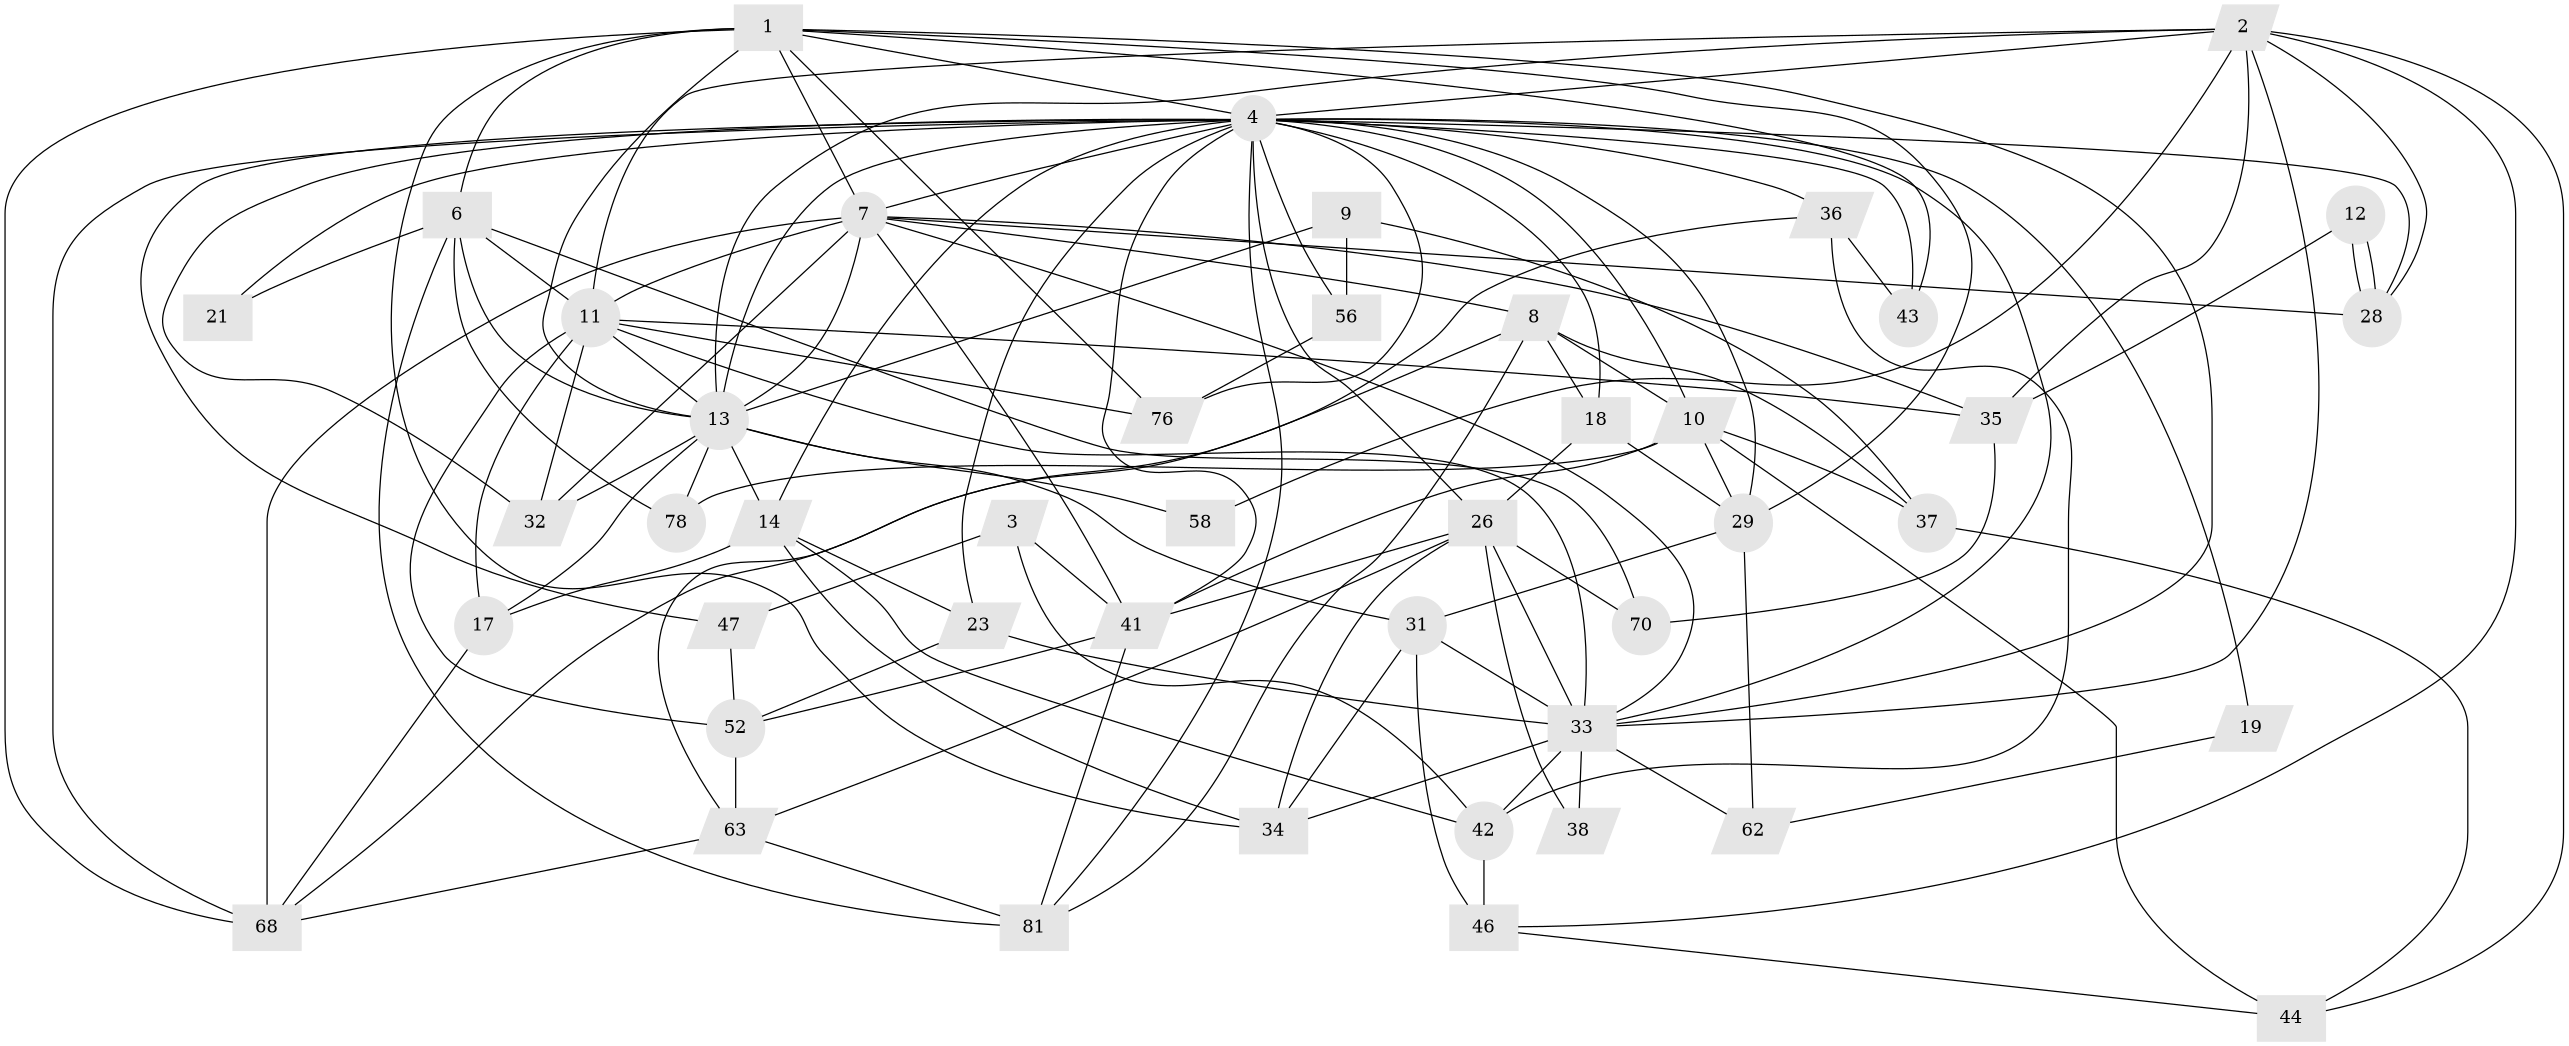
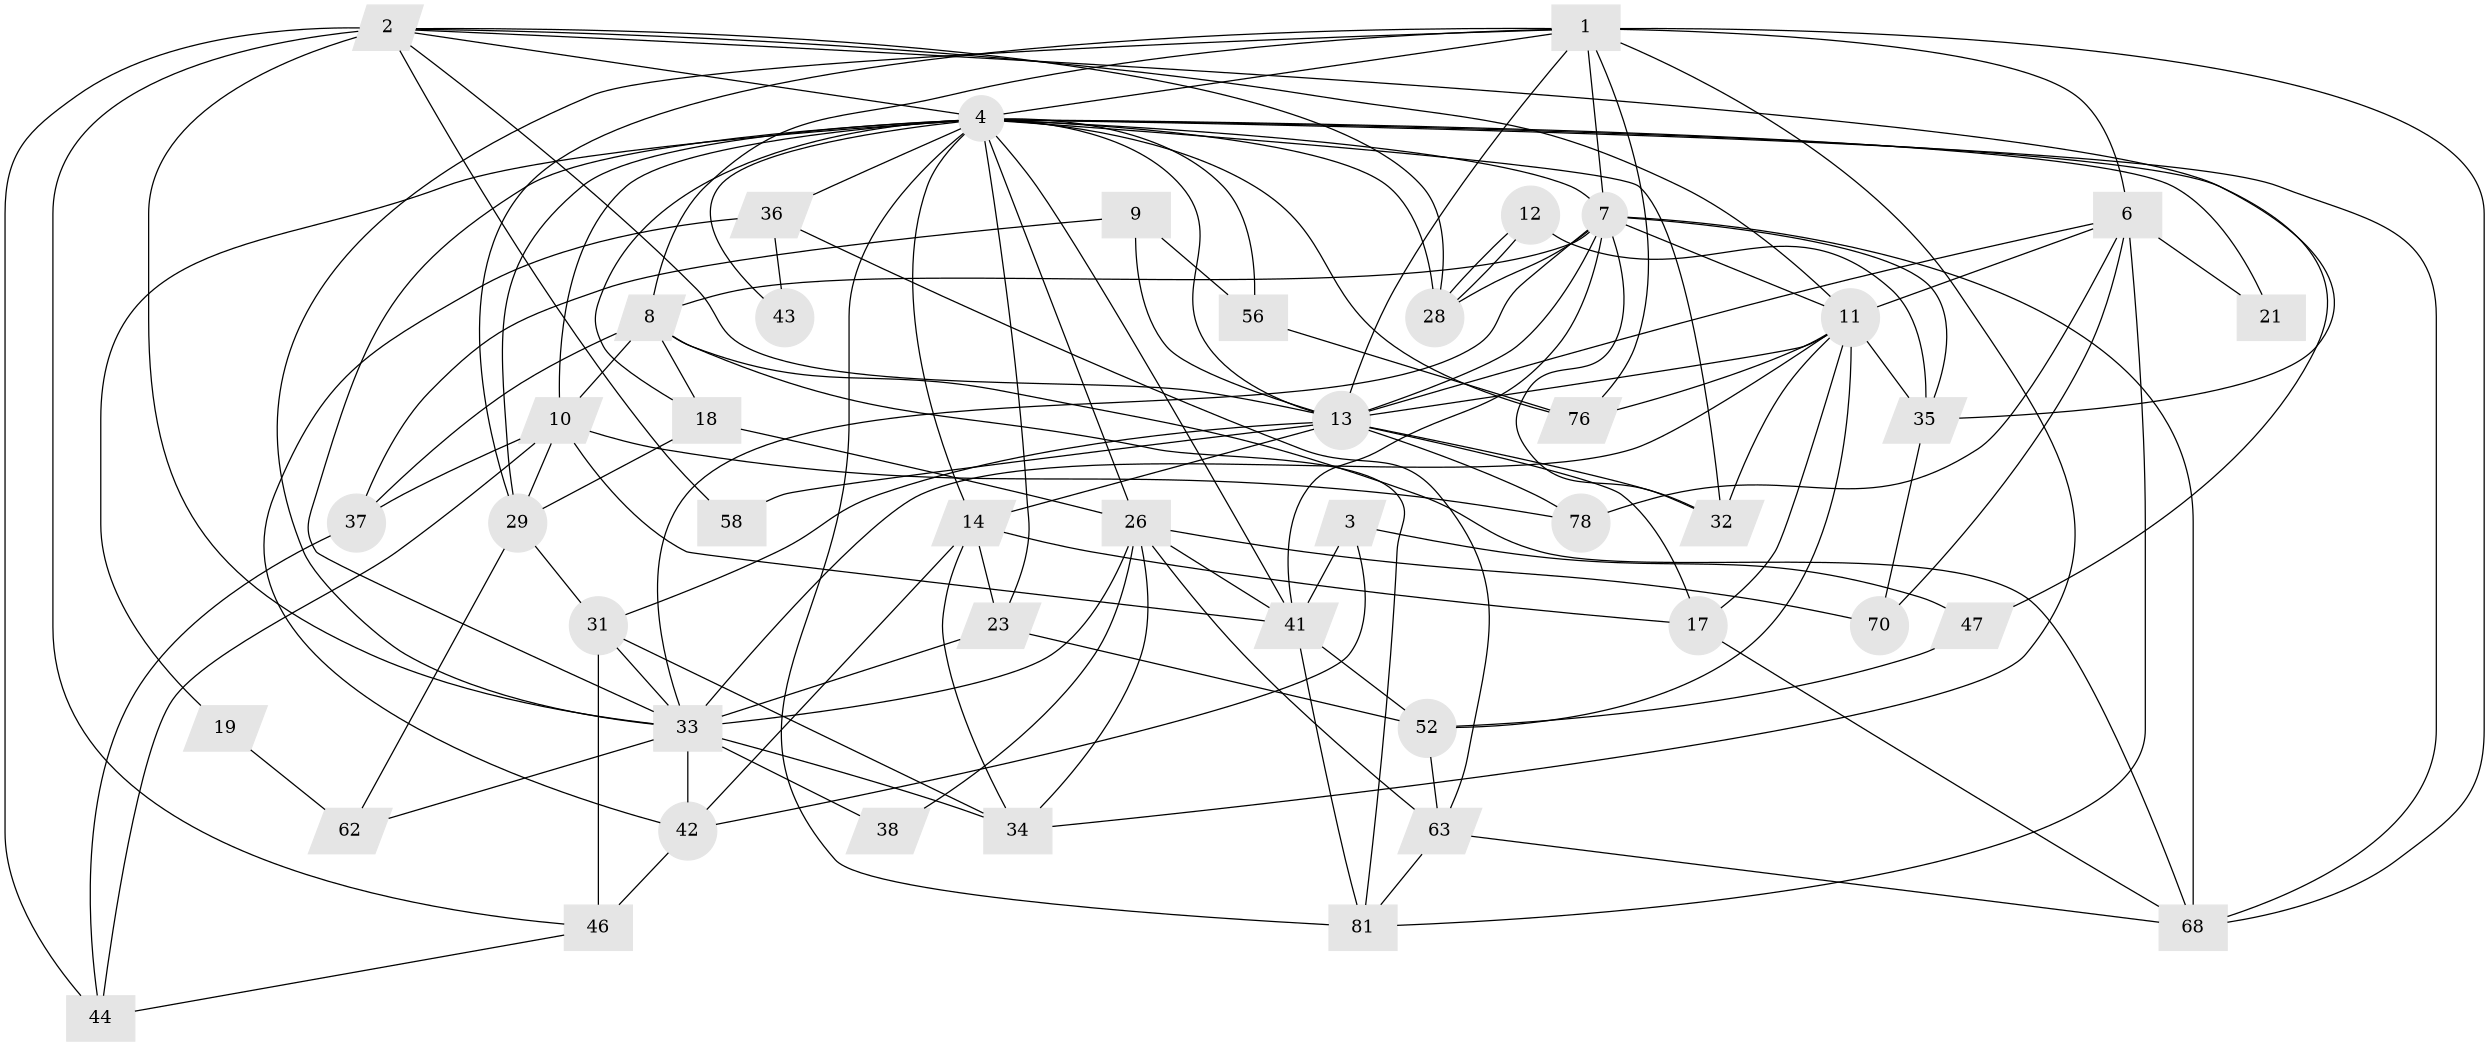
(1419, 83) -> (1057, 74)
